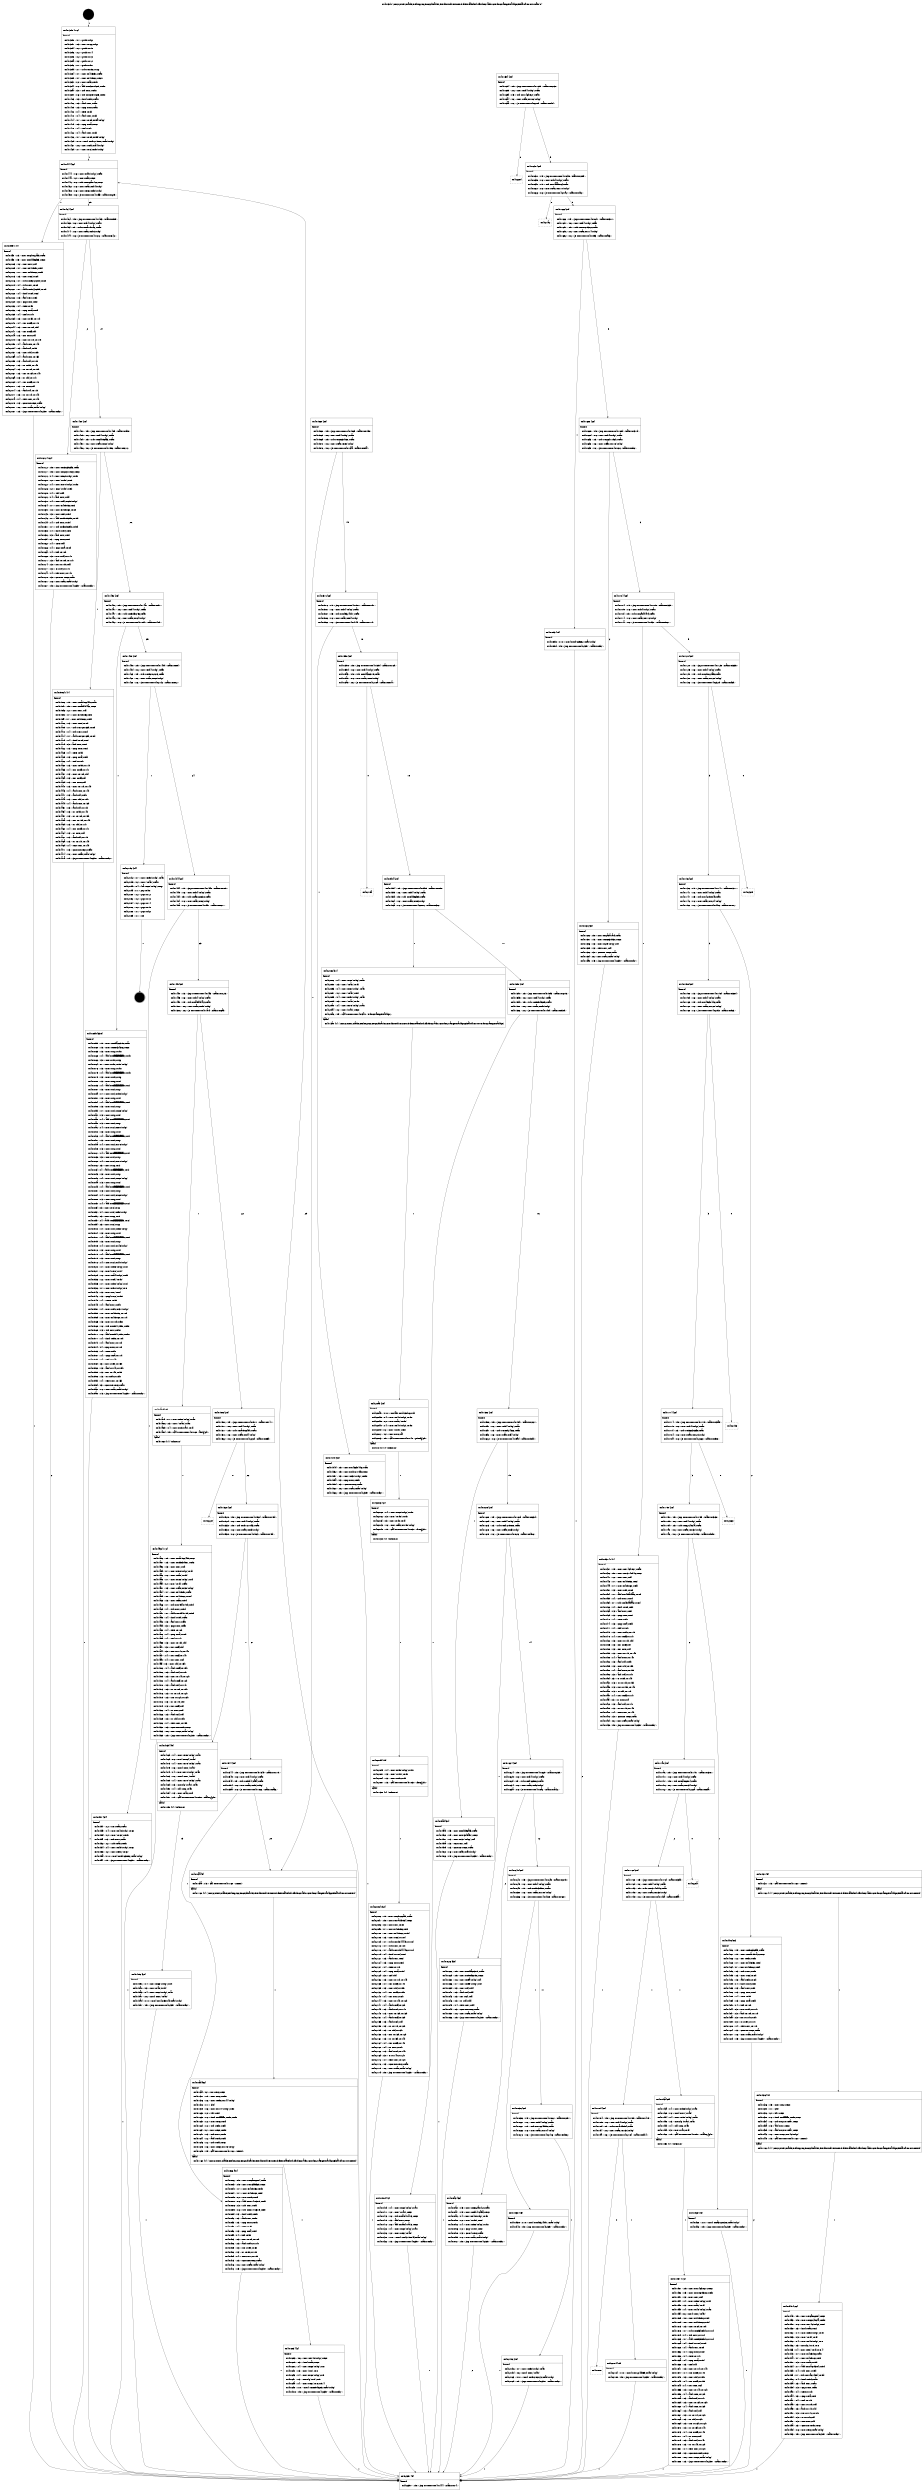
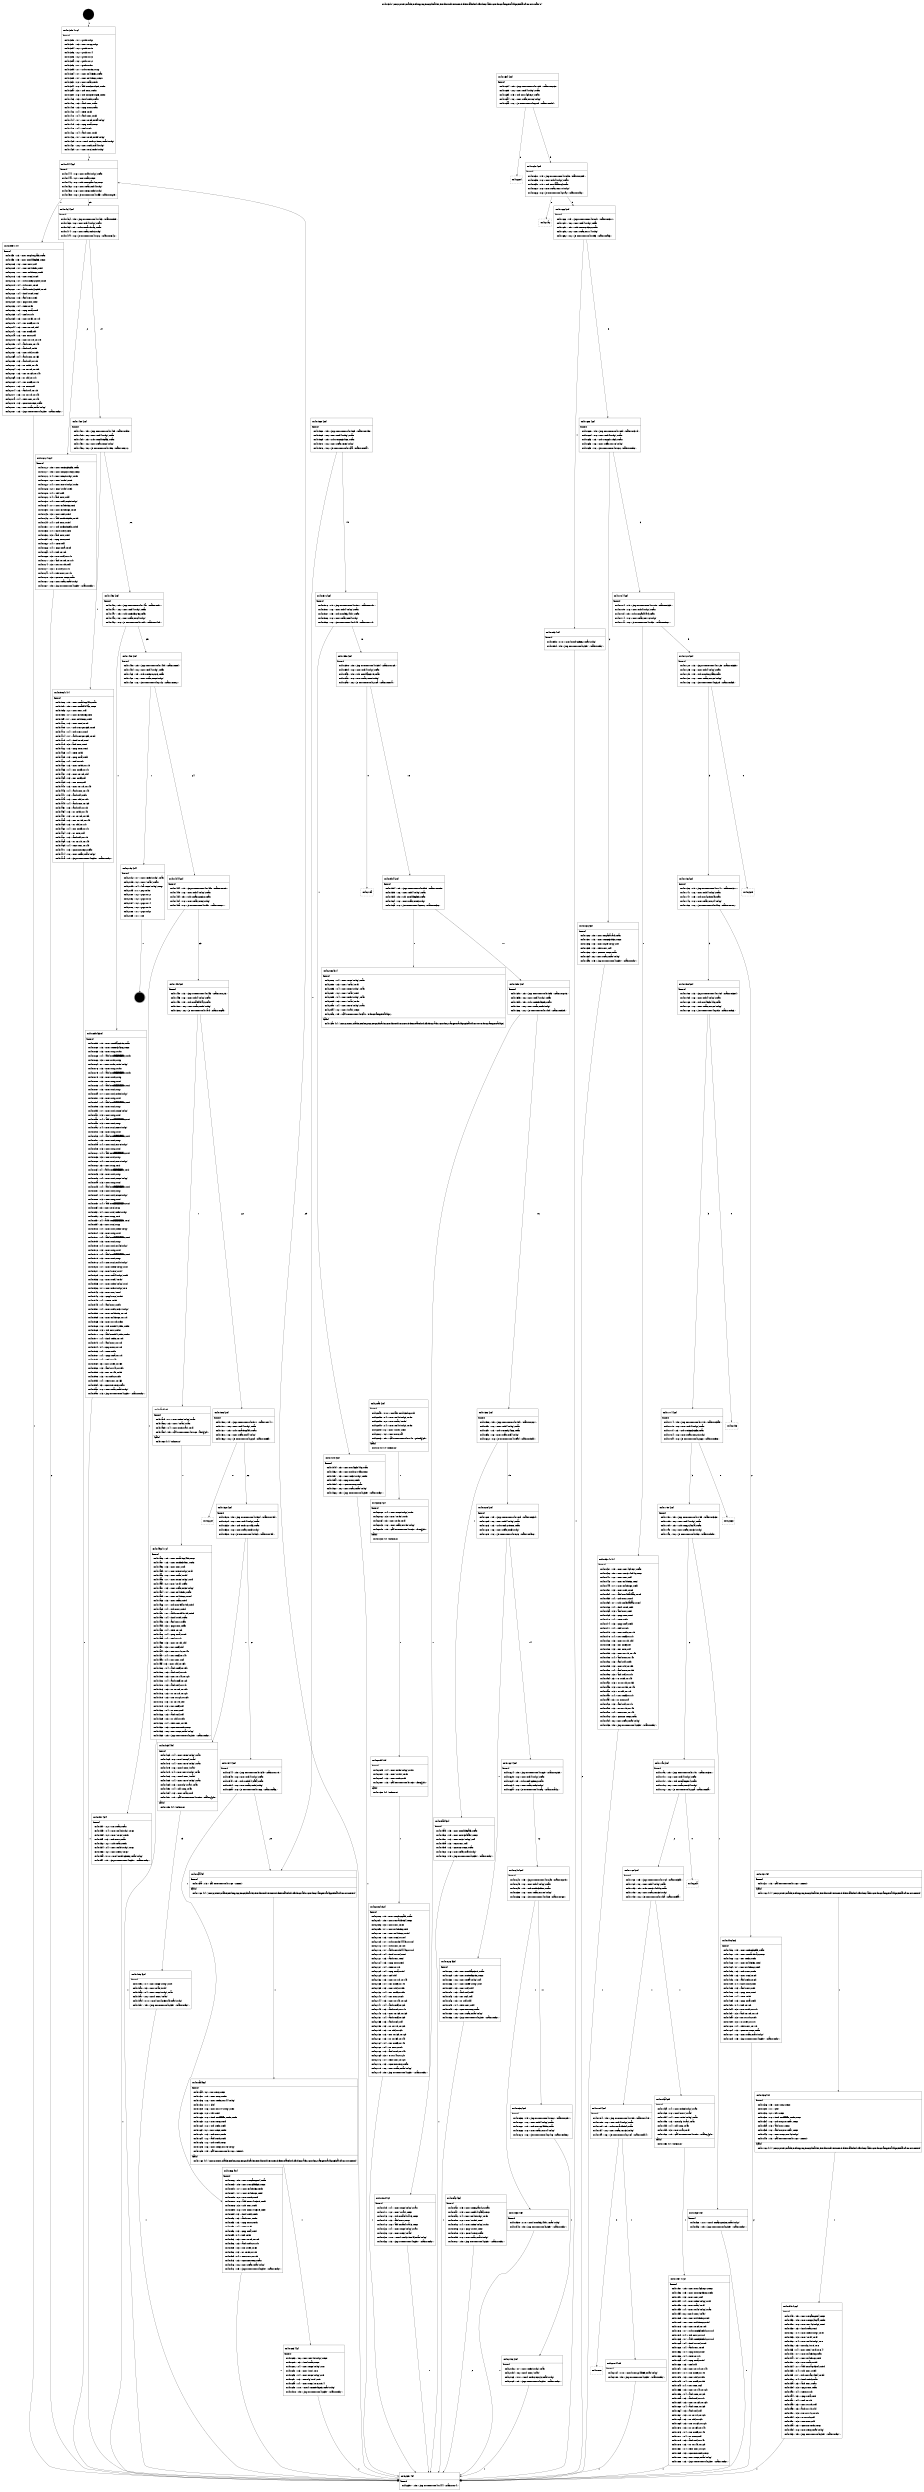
(406, 1213) -> none
(502, 1993) -> none
